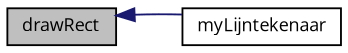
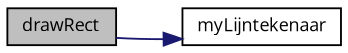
(158, 14) -> (140, 39)
